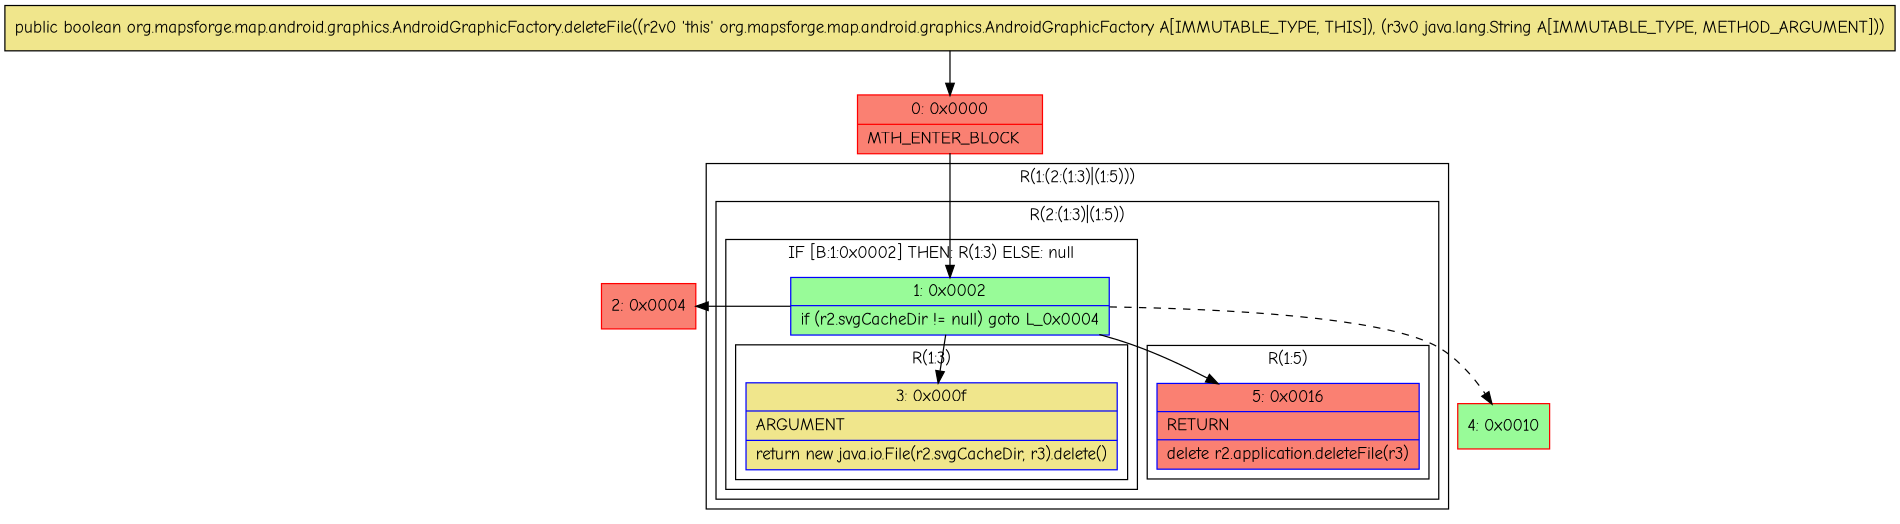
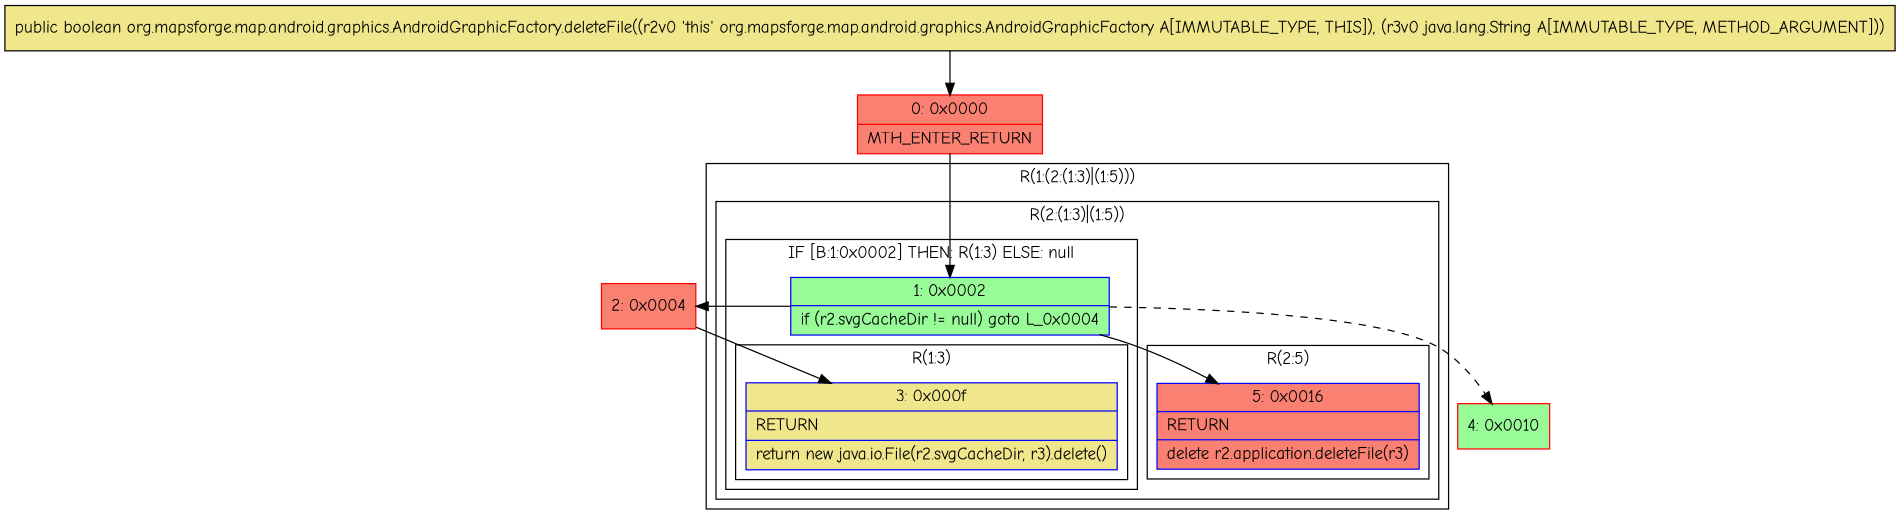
(943, 138) -> (950, 138)
(943, 353) -> (758, 353)
(1288, 360) -> (1288, 360)
(801, 425) -> (788, 425)
